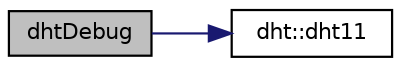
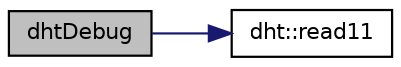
(312, 33) -> (312, 33)
